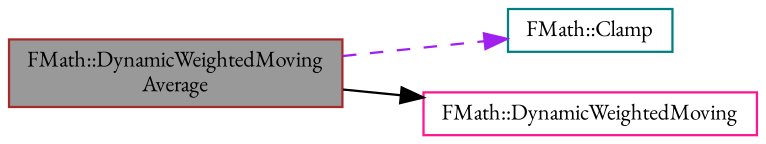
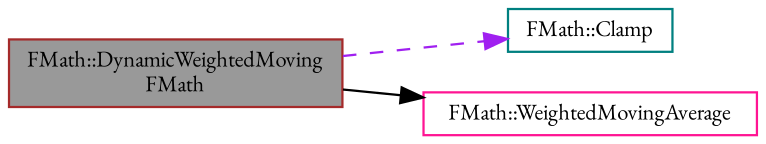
(176, 73) -> (176, 73)
(590, 114) -> (590, 114)
